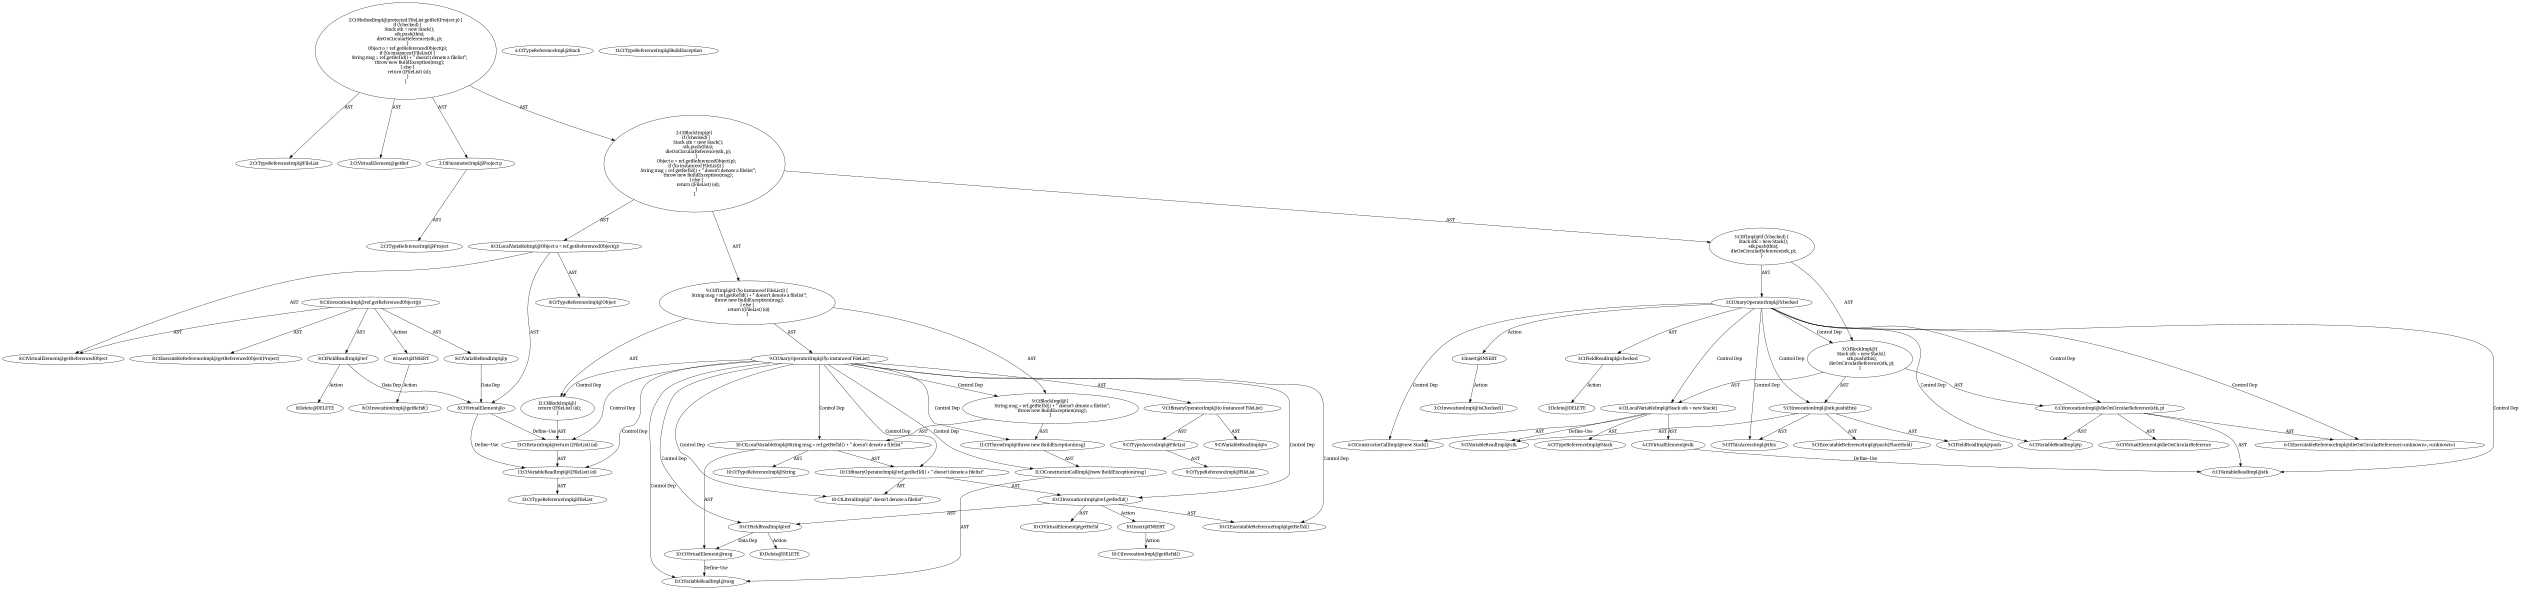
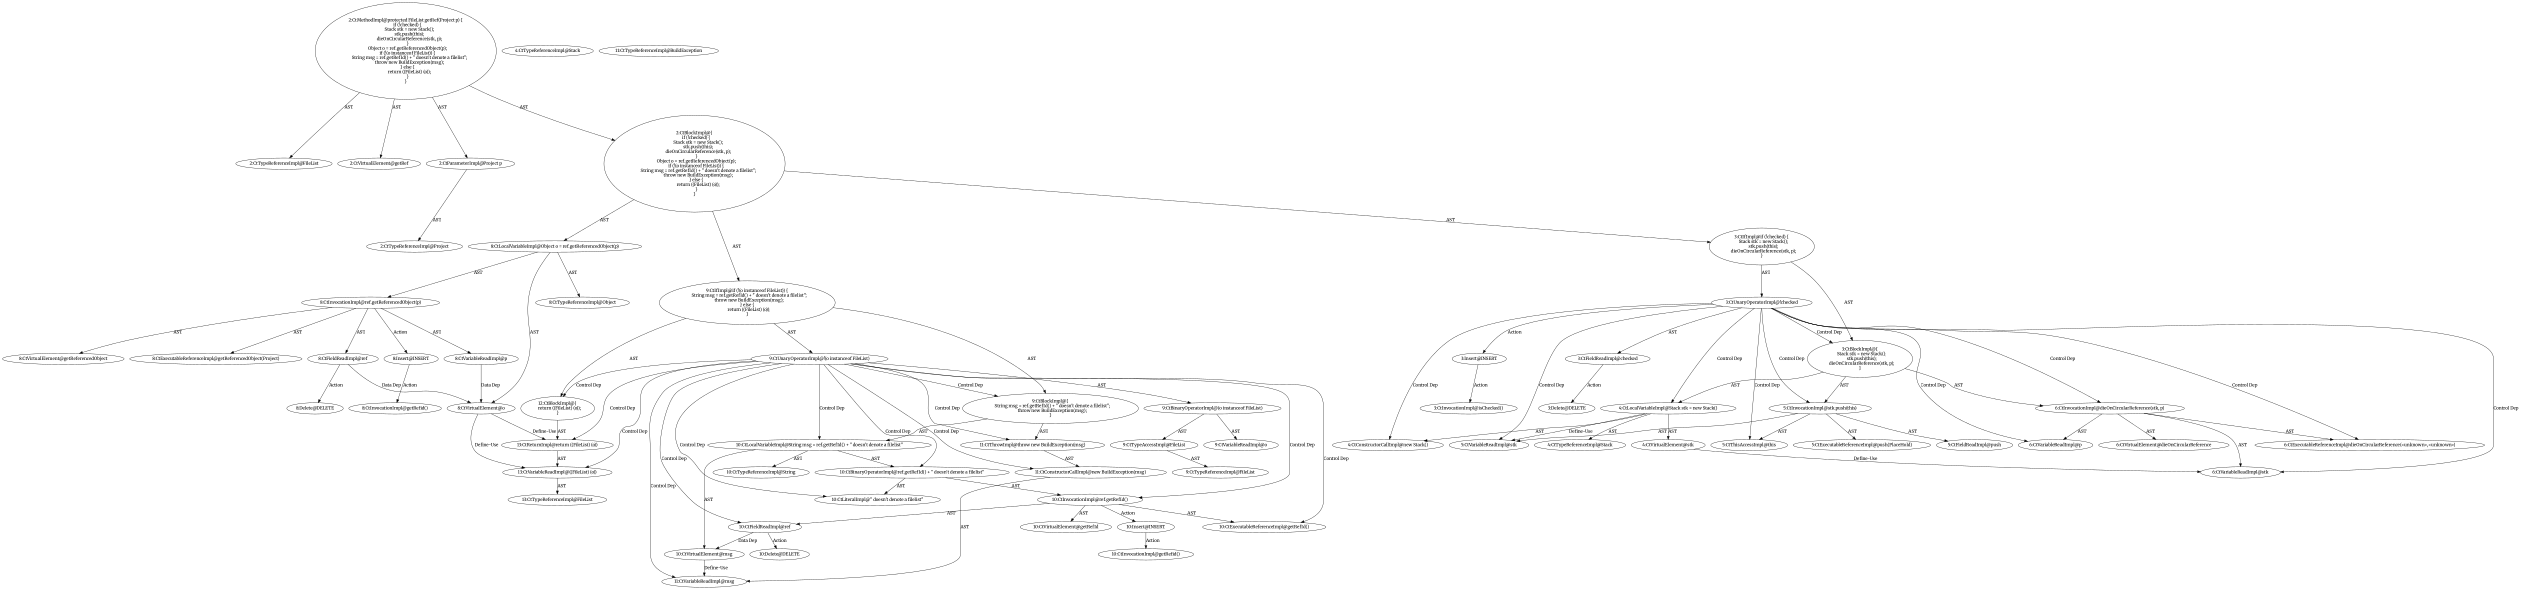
(301, 279) -> (464, 274)
none -> (1584, 330)
